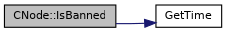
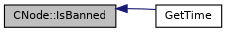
(130, 24) -> (142, 9)
